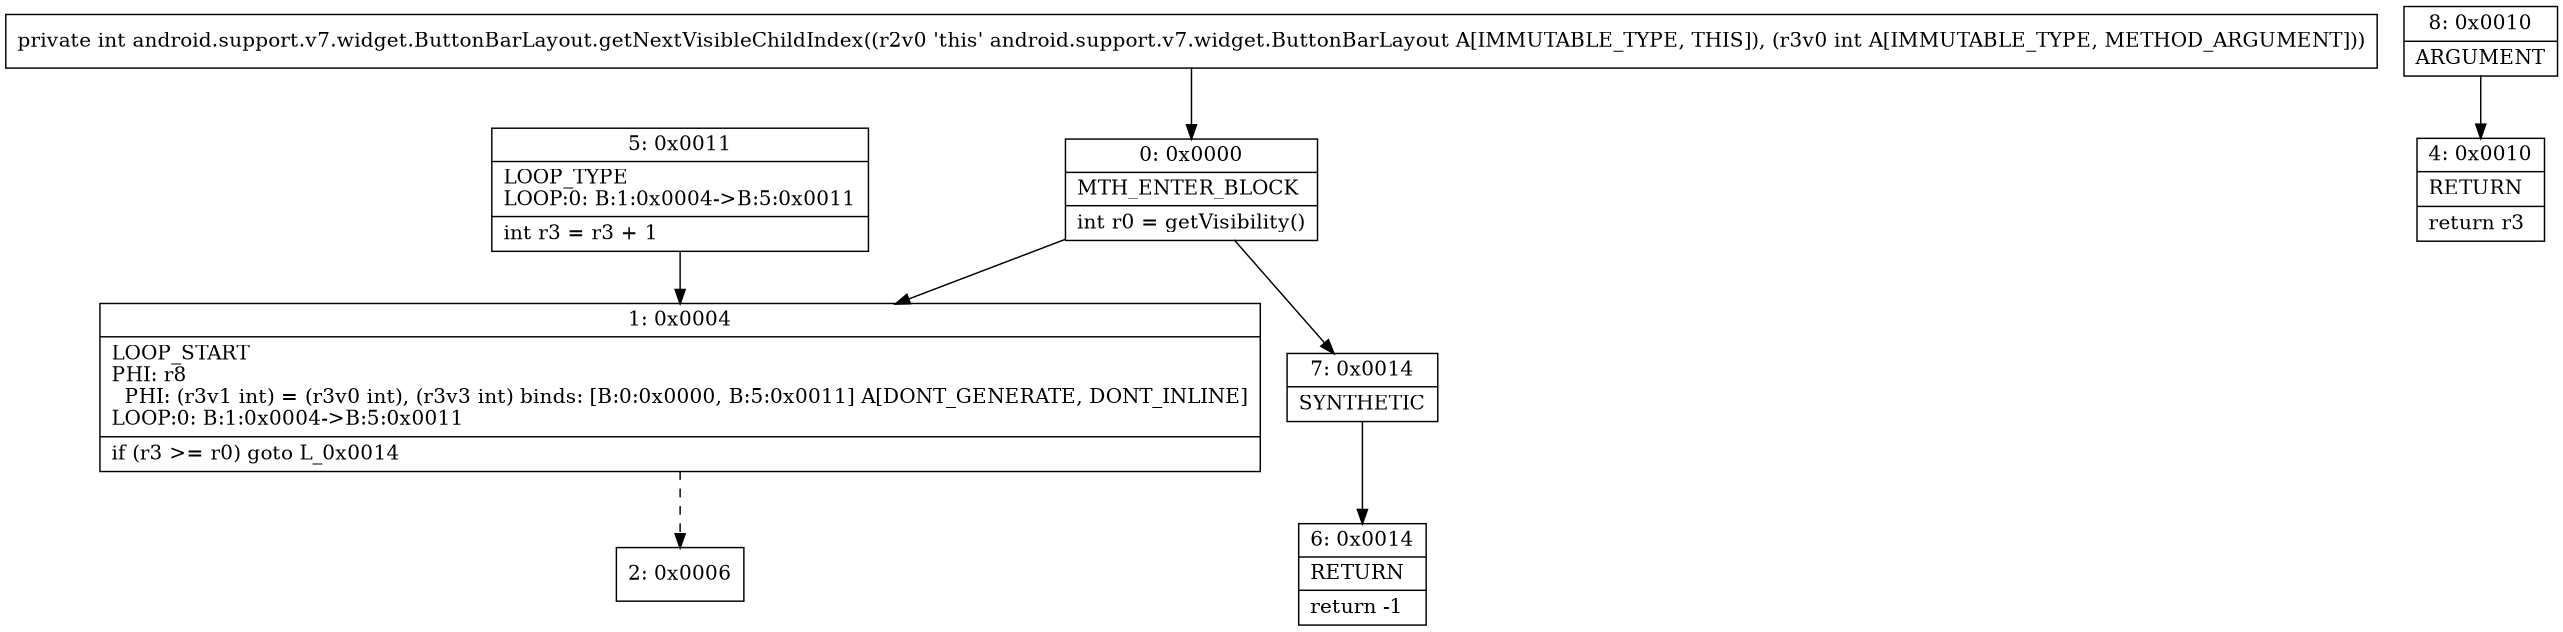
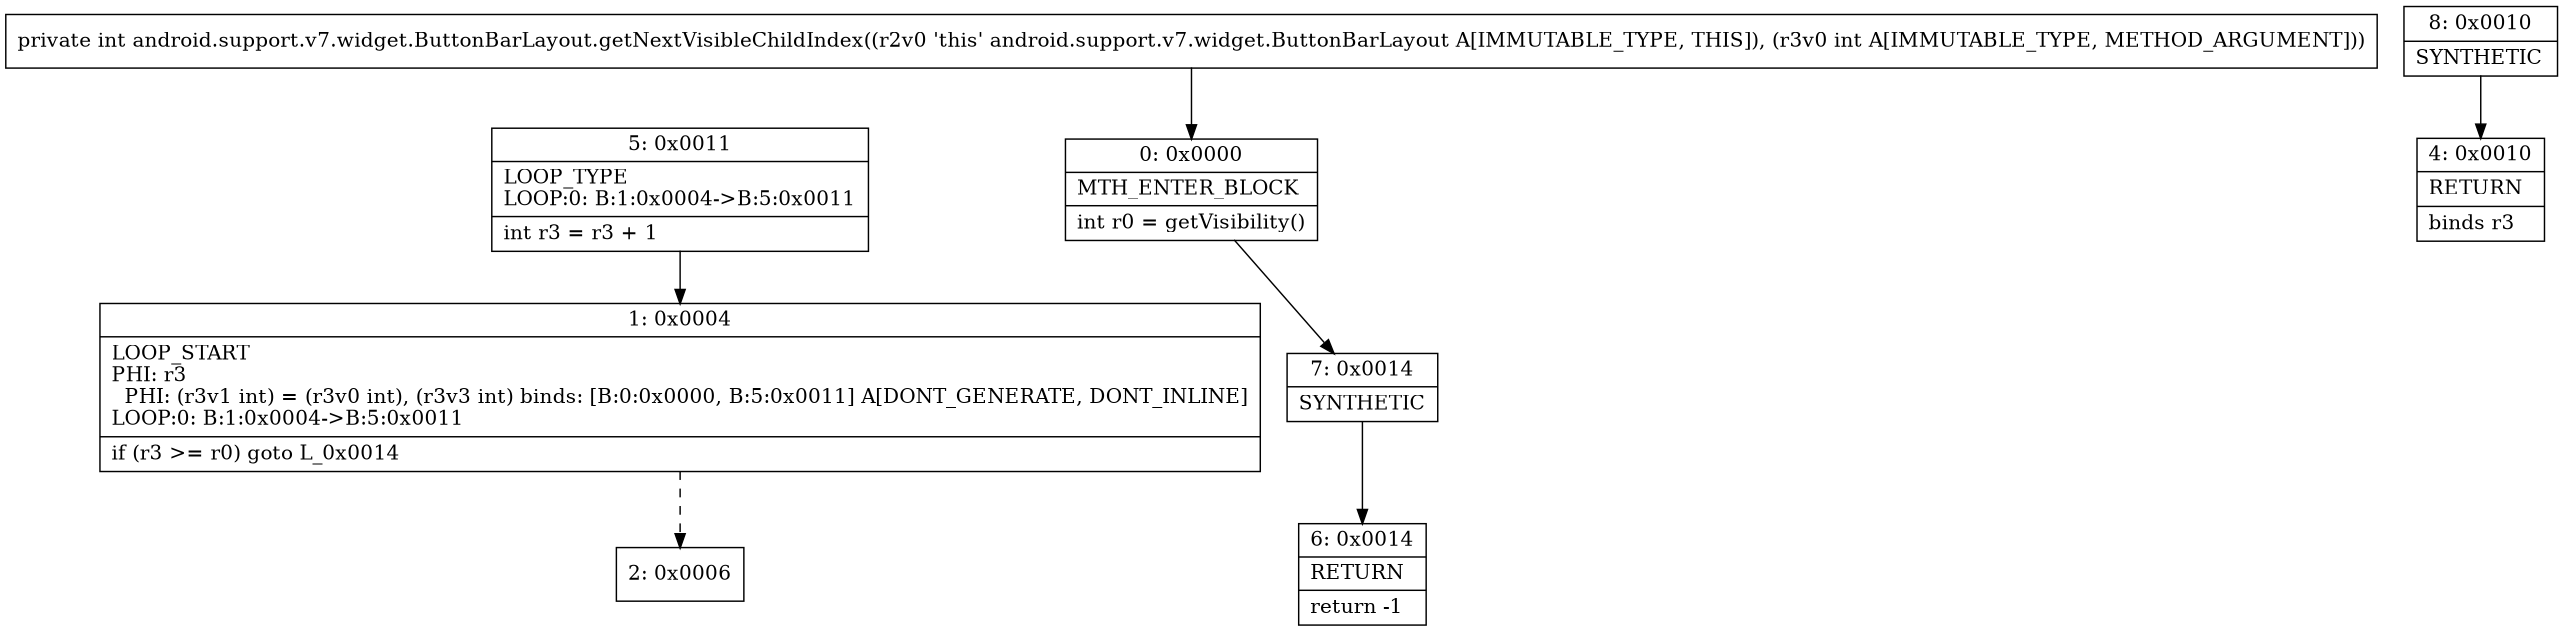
(2481, 58) -> (2479, 58)
(2477, 223) -> (2472, 223)
(987, 269) -> none
(153, 375) -> (153, 375)
